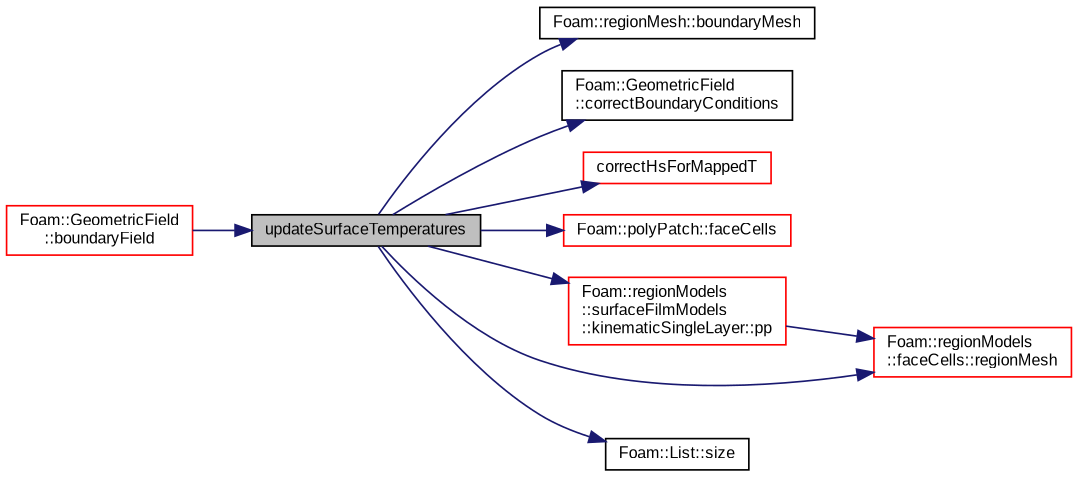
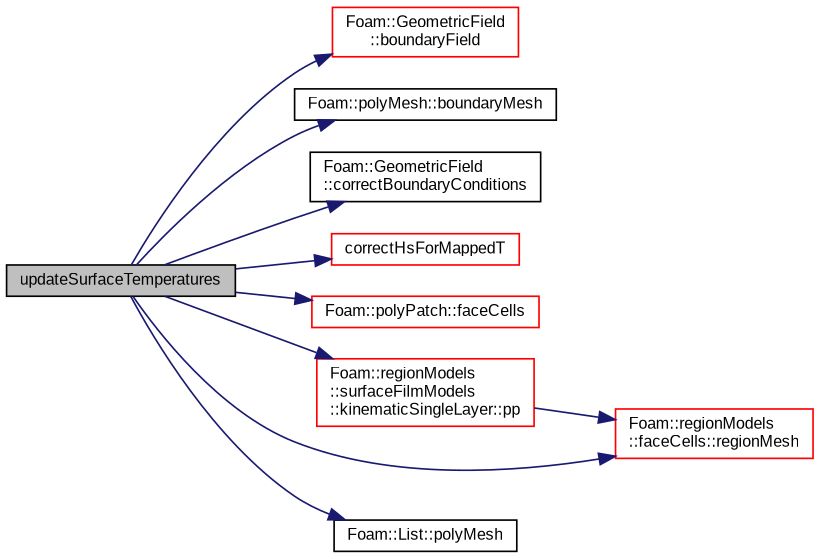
(677, 23) -> (425, 105)
(214, 230) -> (211, 150)
(677, 454) -> (425, 536)
